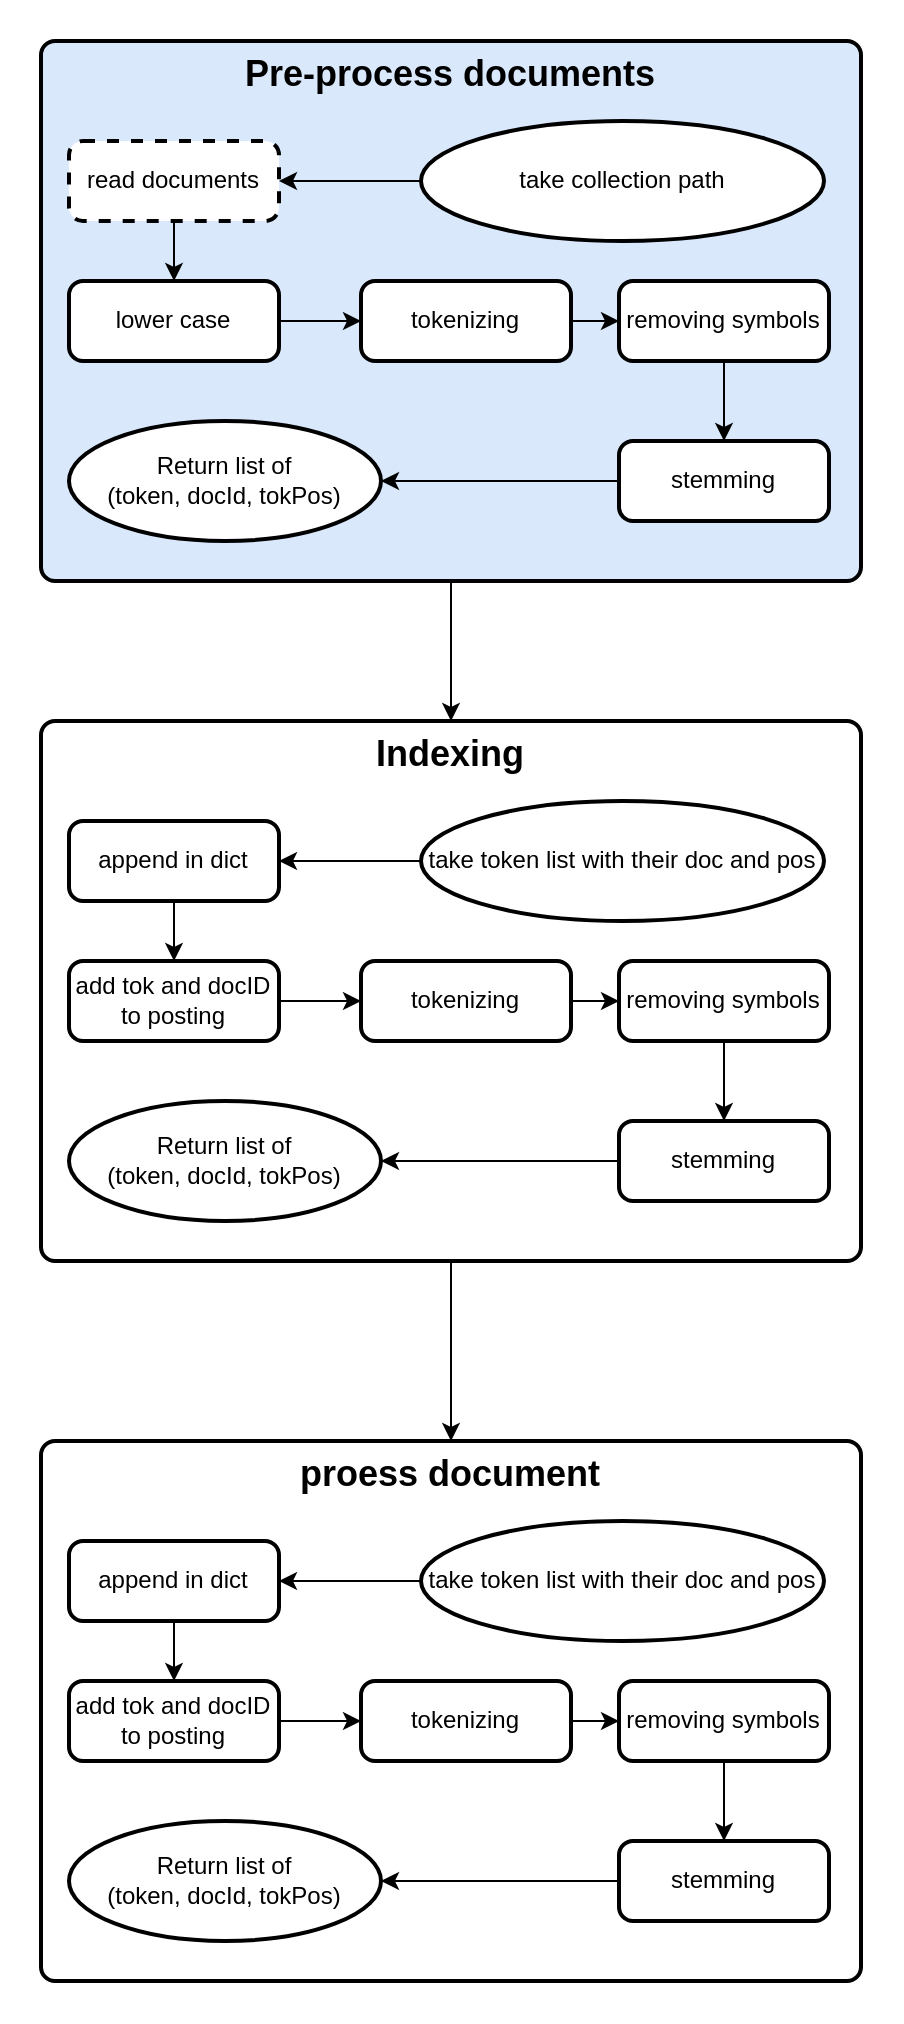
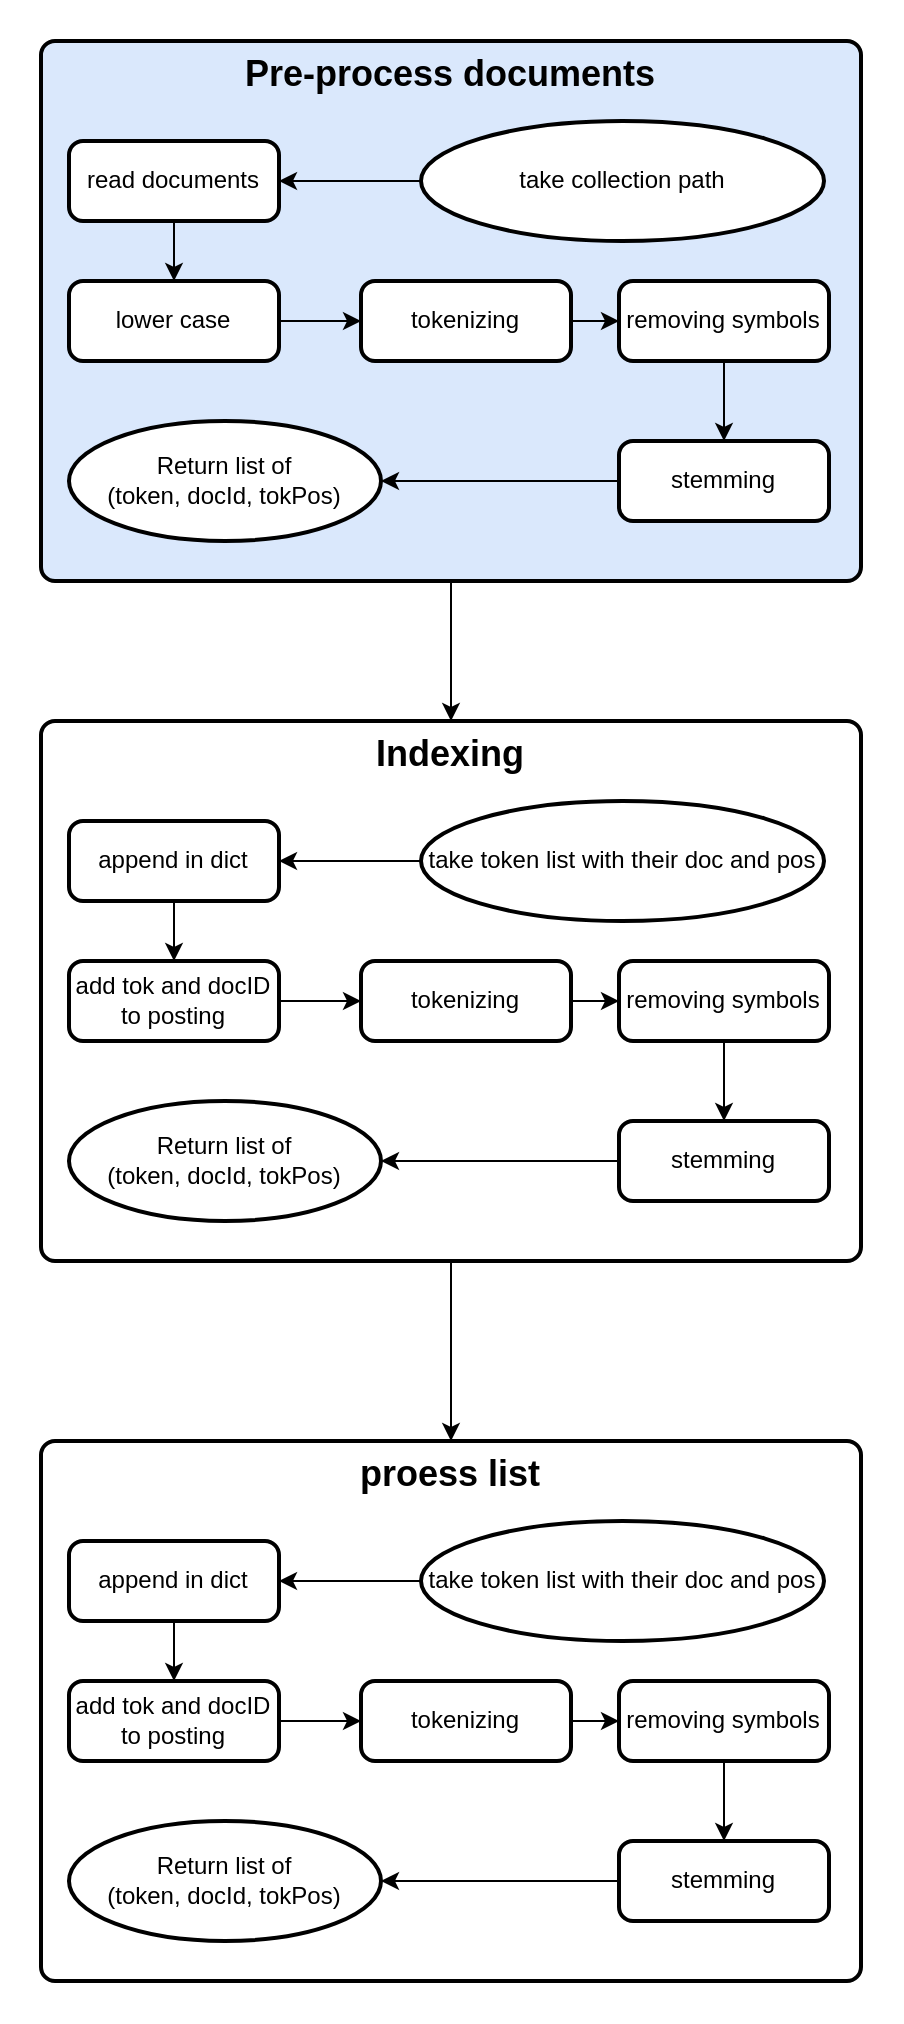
(174, 181) -> (174, 181)
(451, 1477) -> (451, 1477)
